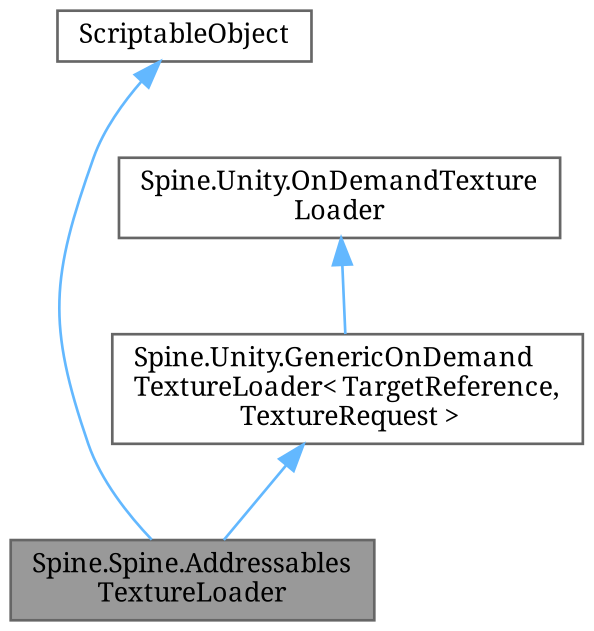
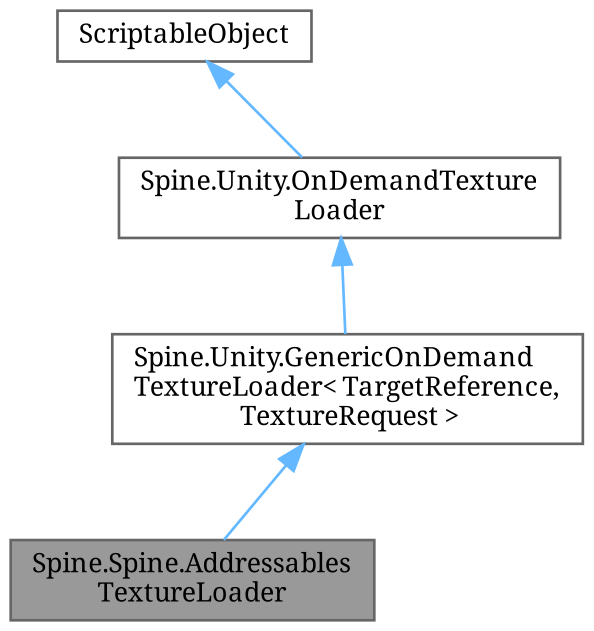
(60, 313) -> (264, 119)
